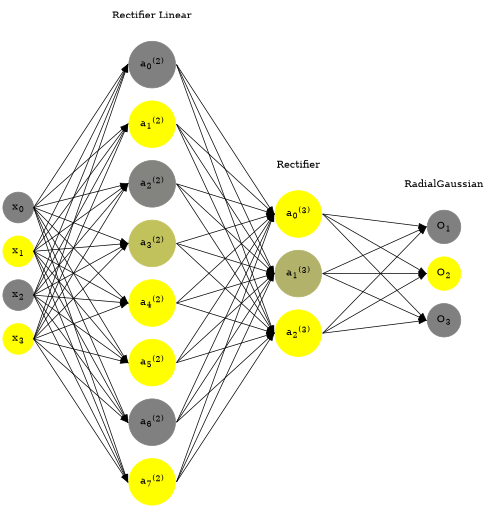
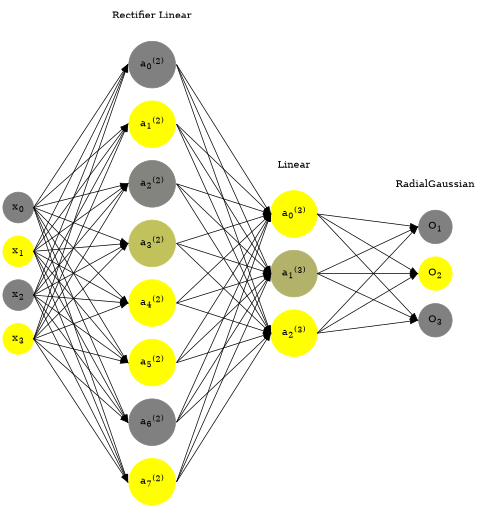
(298, 165) -> (294, 165)
